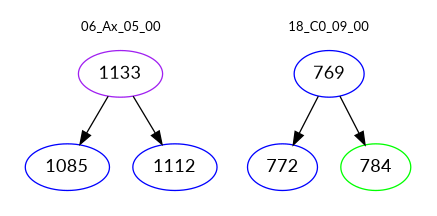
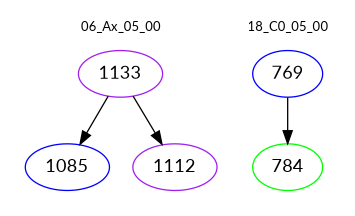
(329, 28) -> (288, 28)
(175, 167) -> (175, 167)
(282, 167) -> none
